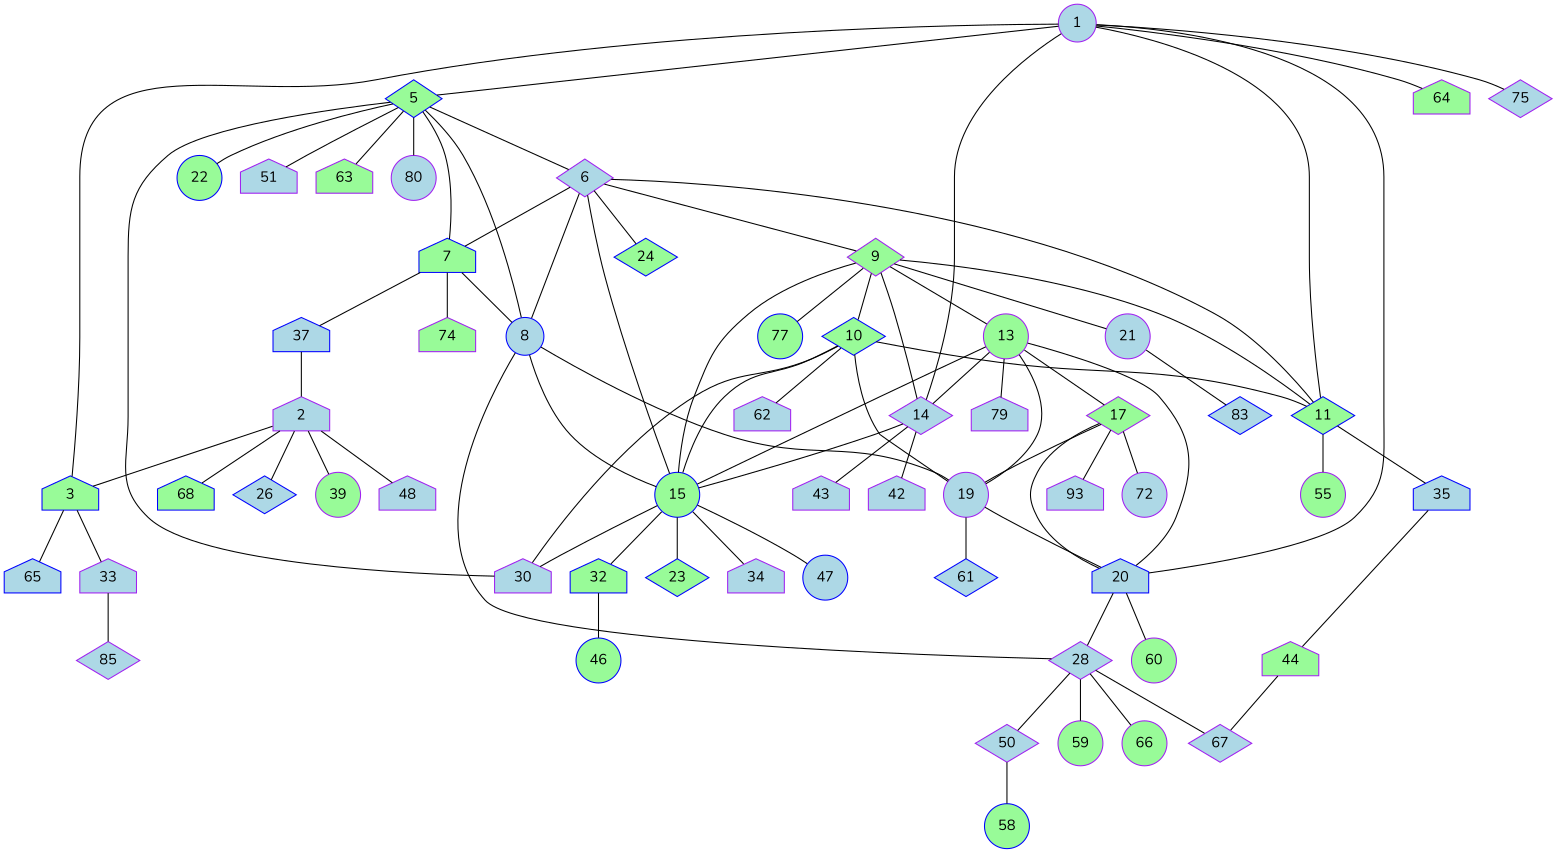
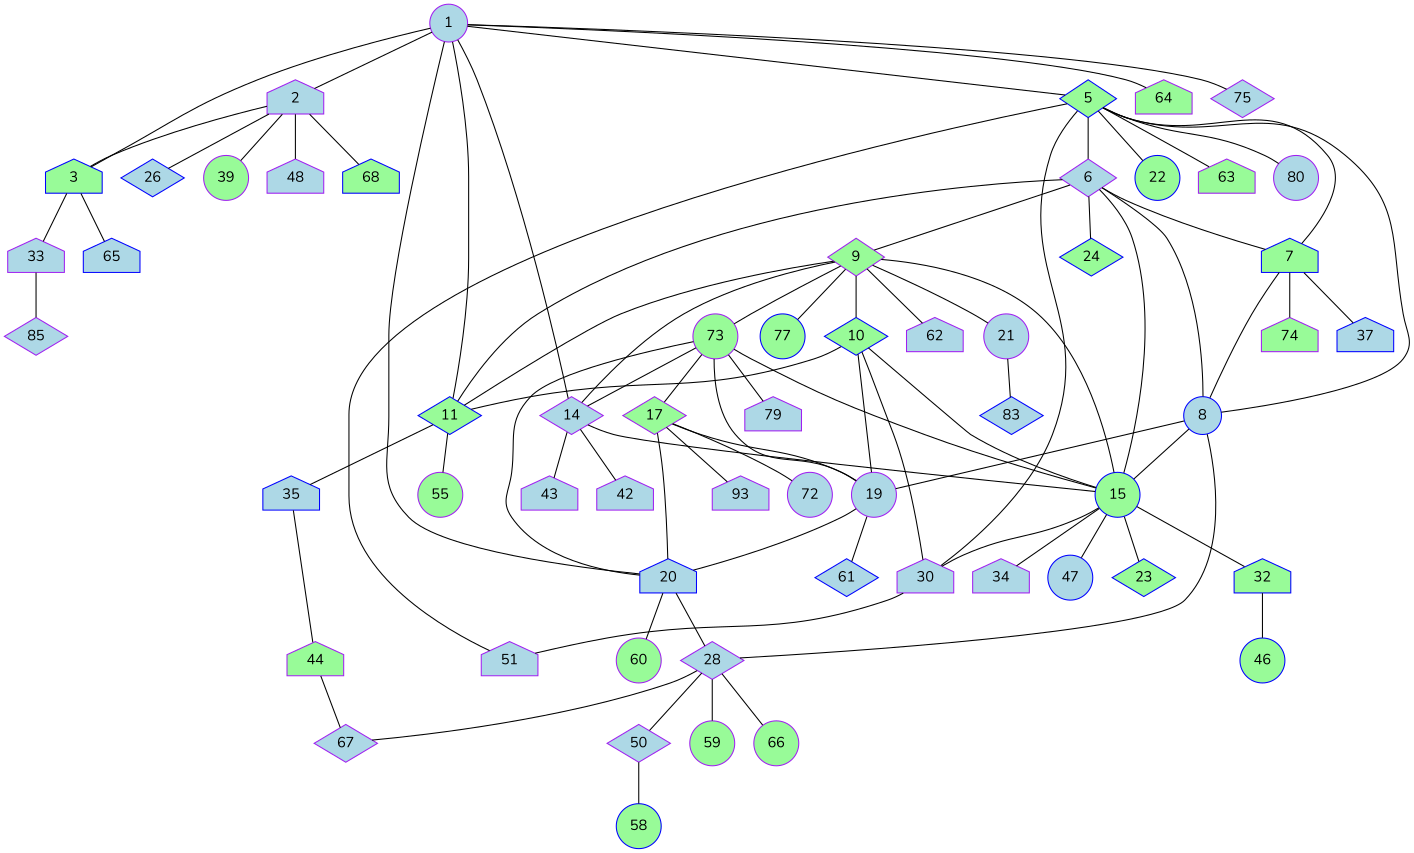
(1006, 336) -> (715, 336)
(301, 374) -> (373, 60)
(809, 376) -> (895, 296)
none -> (720, 627)
